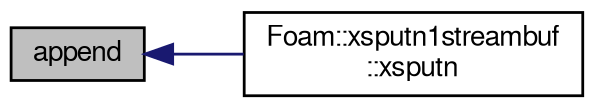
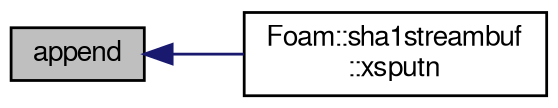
(413, 54) -> (395, 54)
